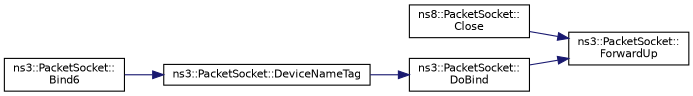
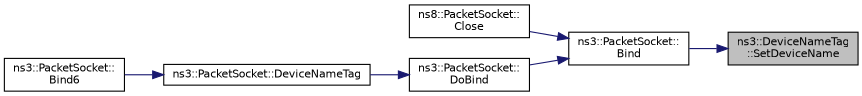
(629, 49) -> (629, 49)
none -> (793, 49)
